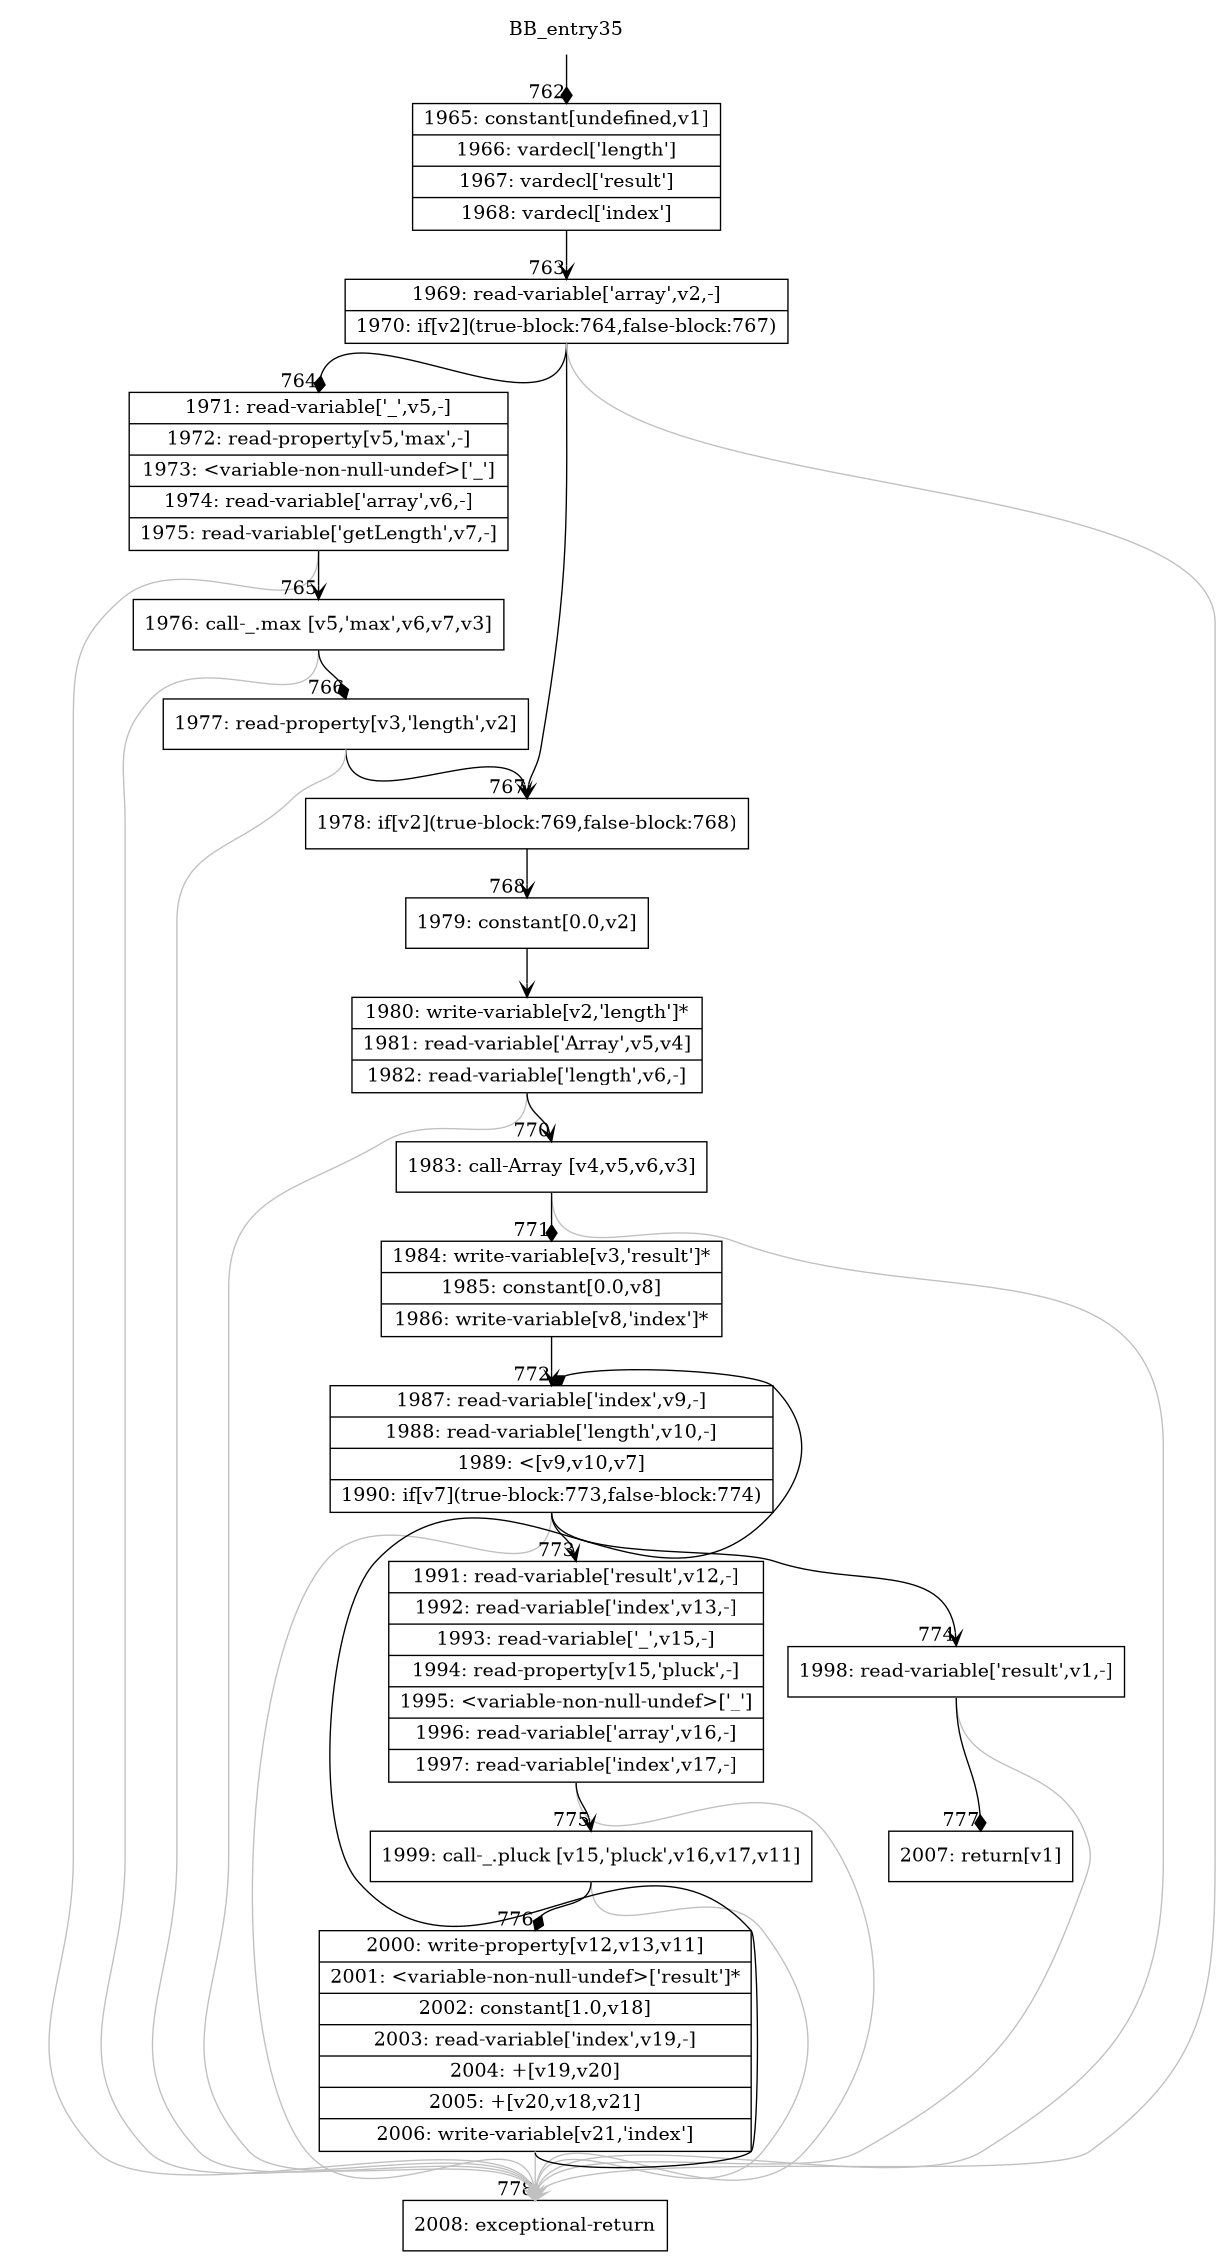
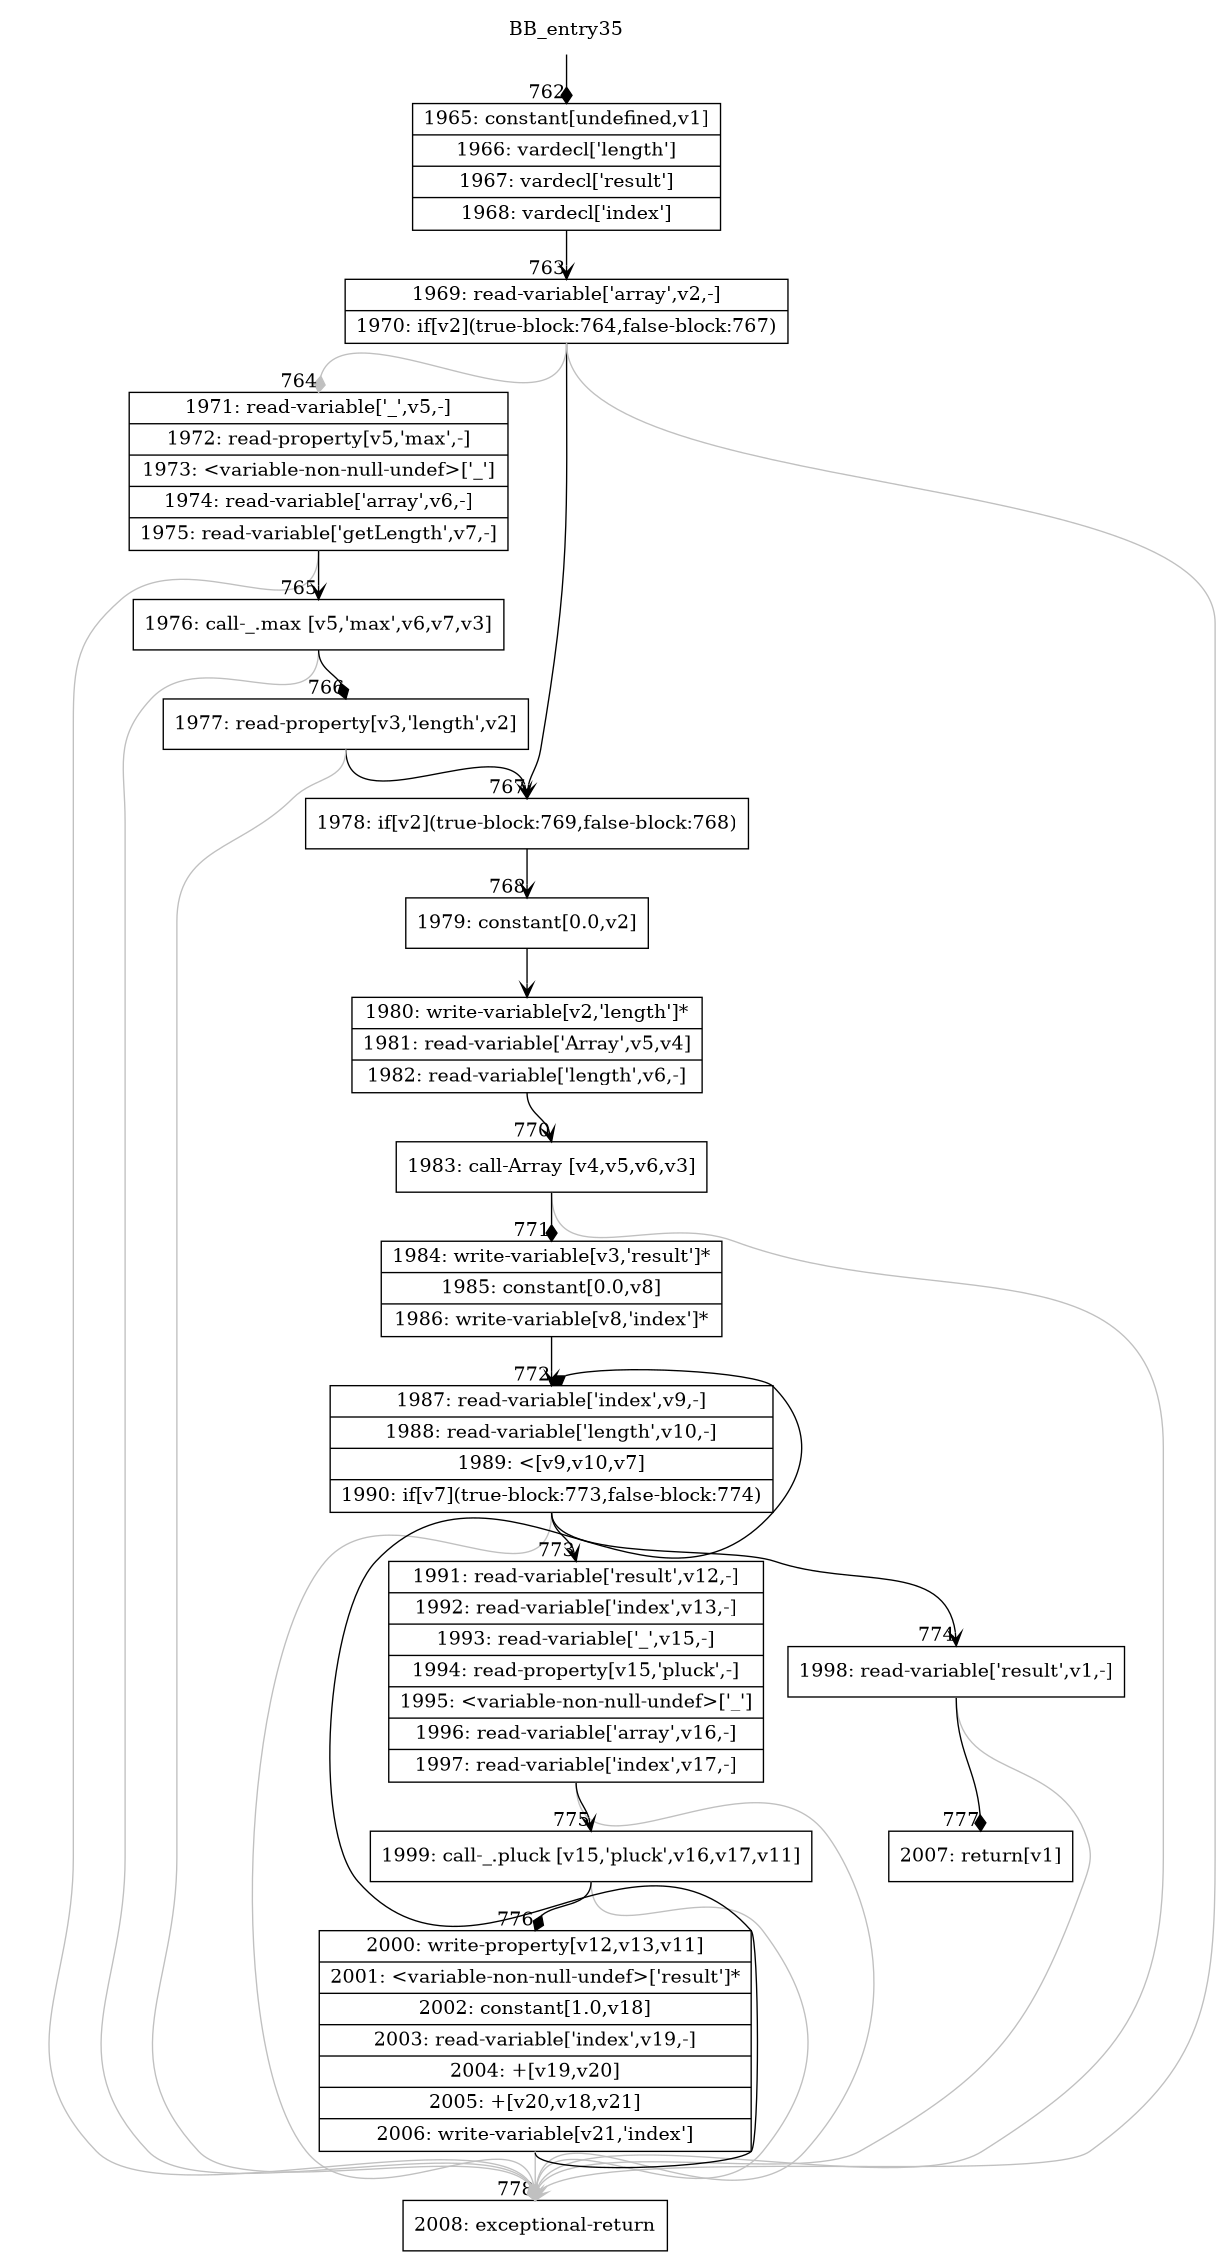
(451, 370) -> (451, 370)
(229, 1673) -> none
